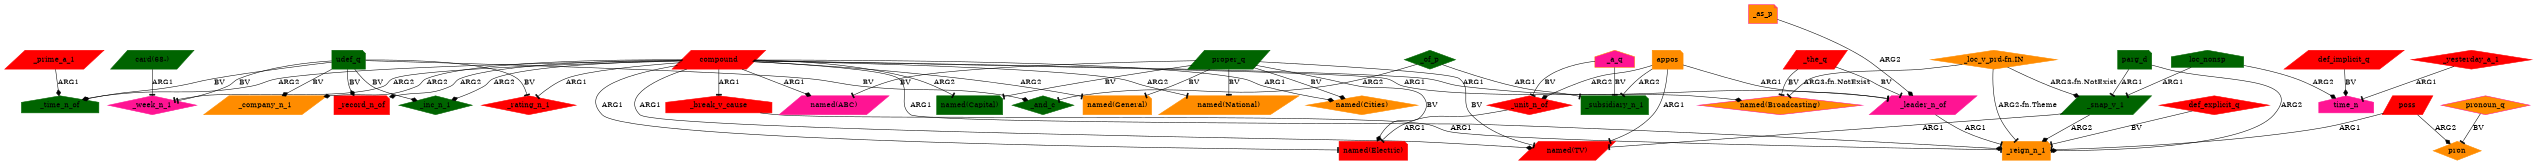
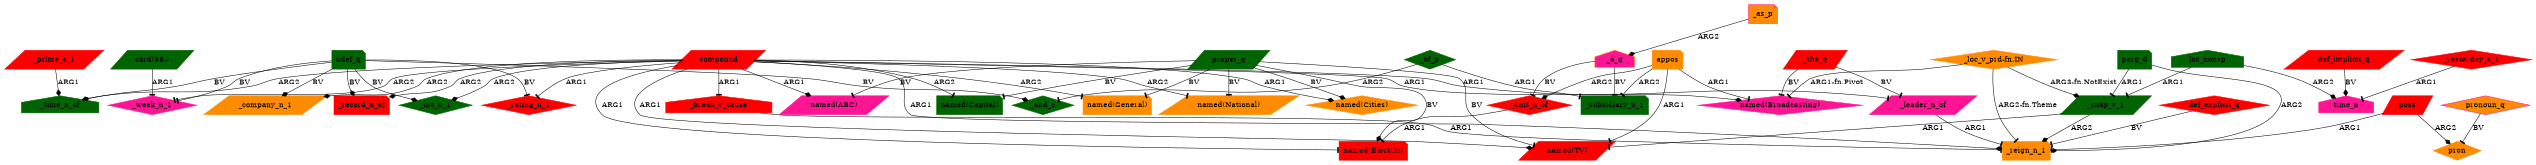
(1847, 48) -> (1692, 36)
(1837, 82) -> (1837, 82)
(1768, 88) -> (1711, 88)
(1780, 105) -> (1780, 105)
